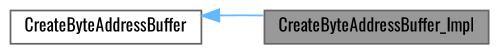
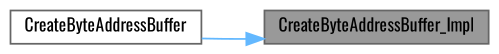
(242, 15) -> (224, 39)
